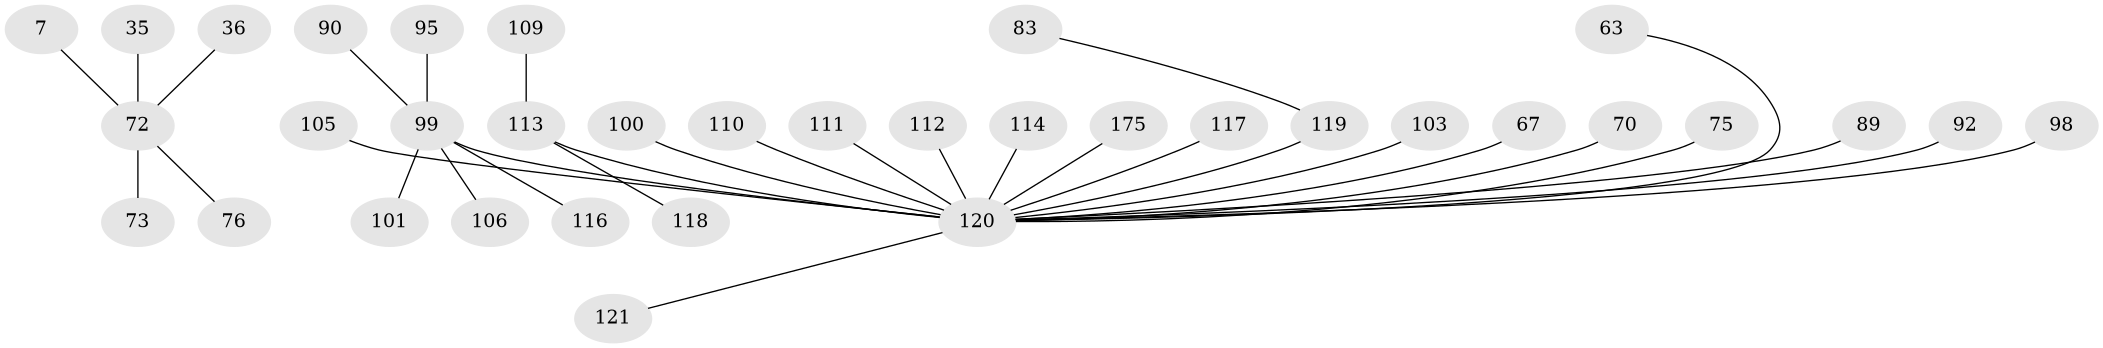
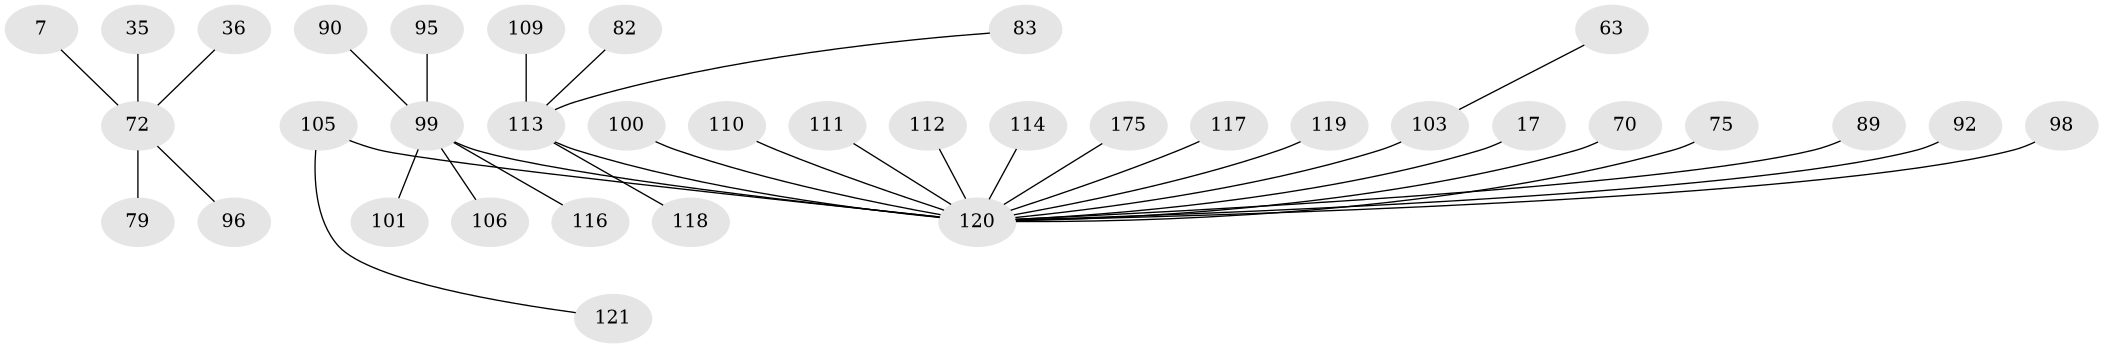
none -> (625, 29)
(1181, 70) -> (770, 59)
(1529, 126) -> (1529, 126)
(1494, 201) -> (1522, 77)
(138, 222) -> (138, 222)
(234, 222) -> (234, 222)
(795, 270) -> (404, 278)
